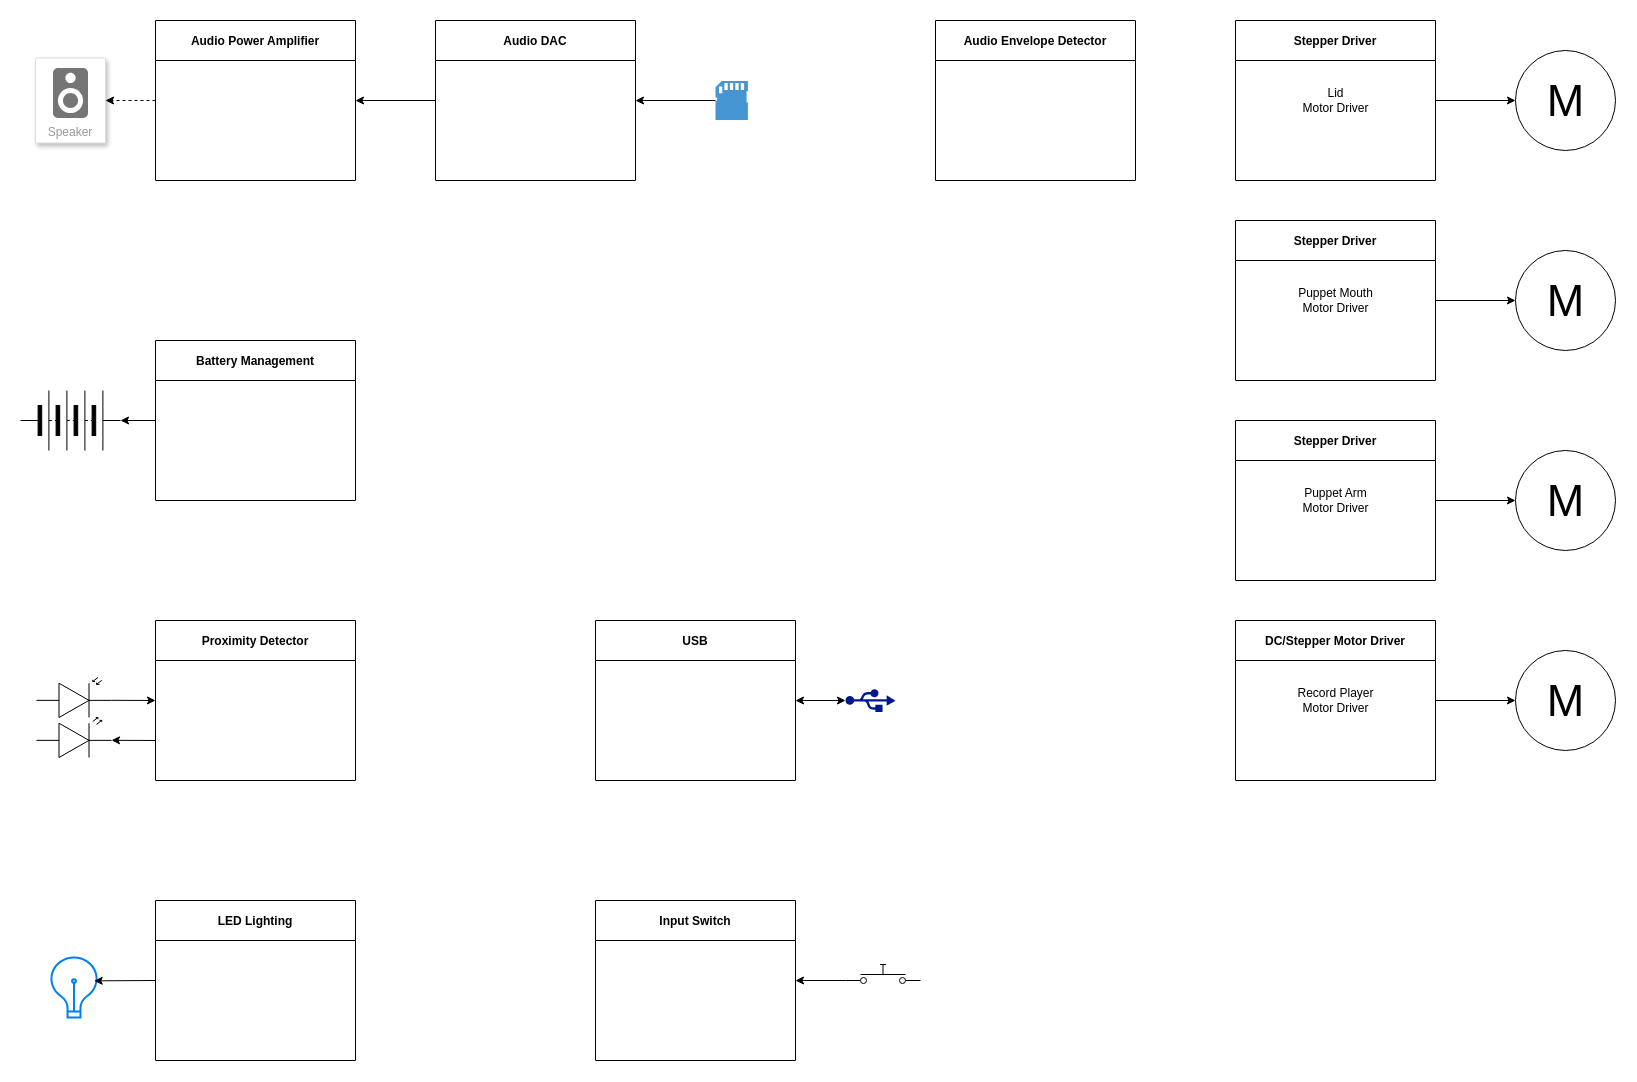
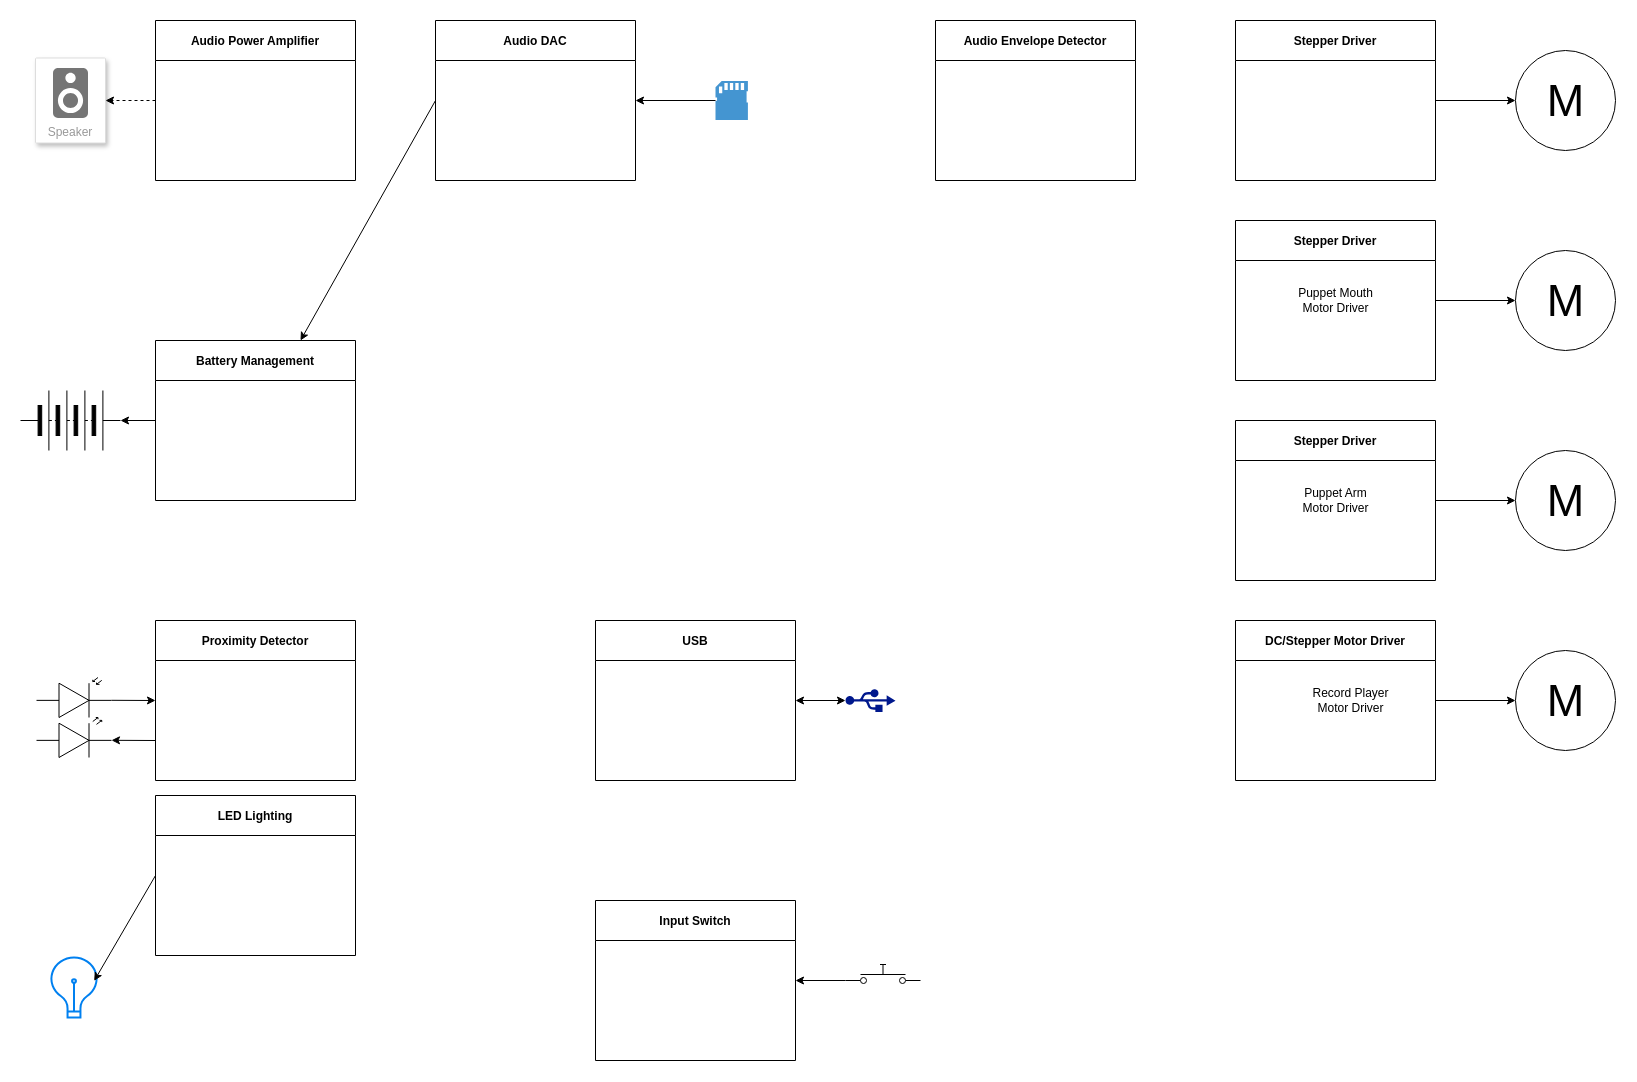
(398, 101) -> (369, 219)
(1336, 101) -> none
(1336, 701) -> (1351, 701)
(256, 981) -> (256, 876)
